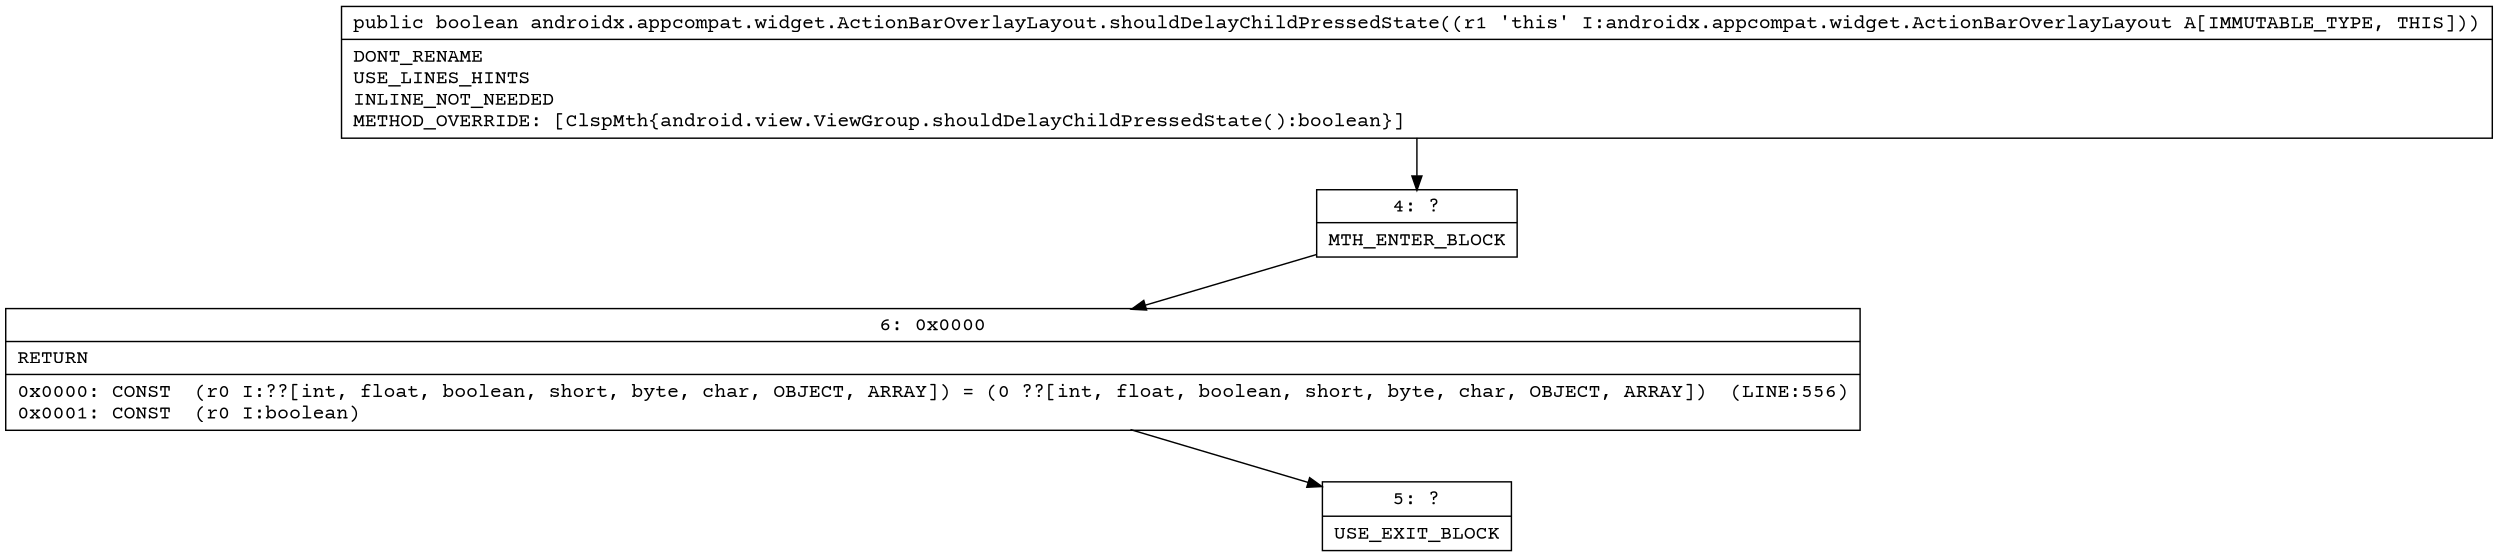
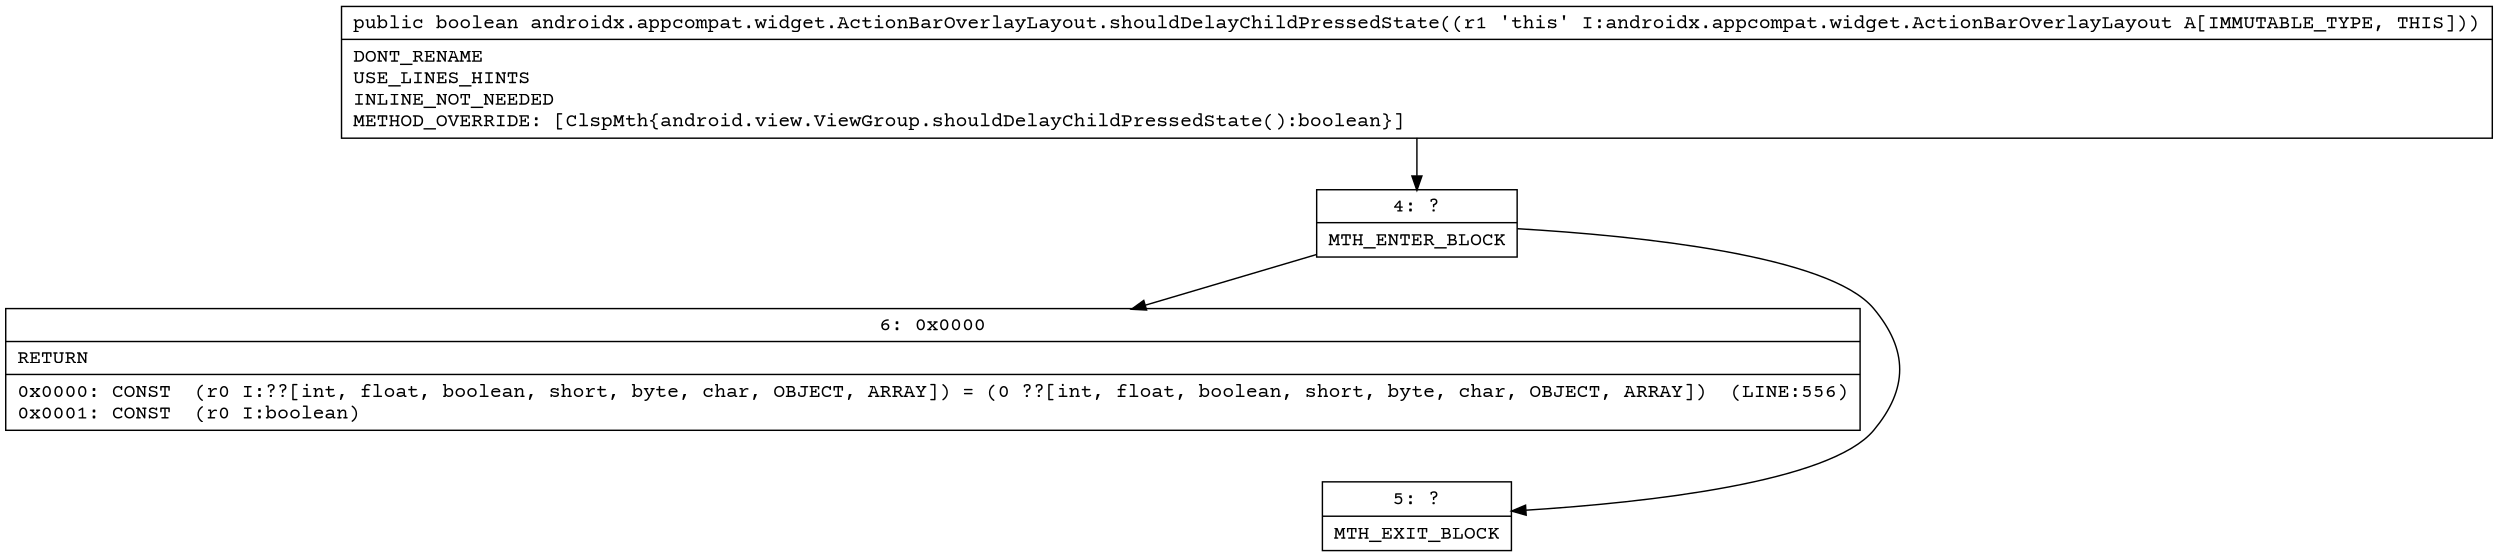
(1219, 456) -> (1899, 365)
(1417, 533) -> (1417, 533)
